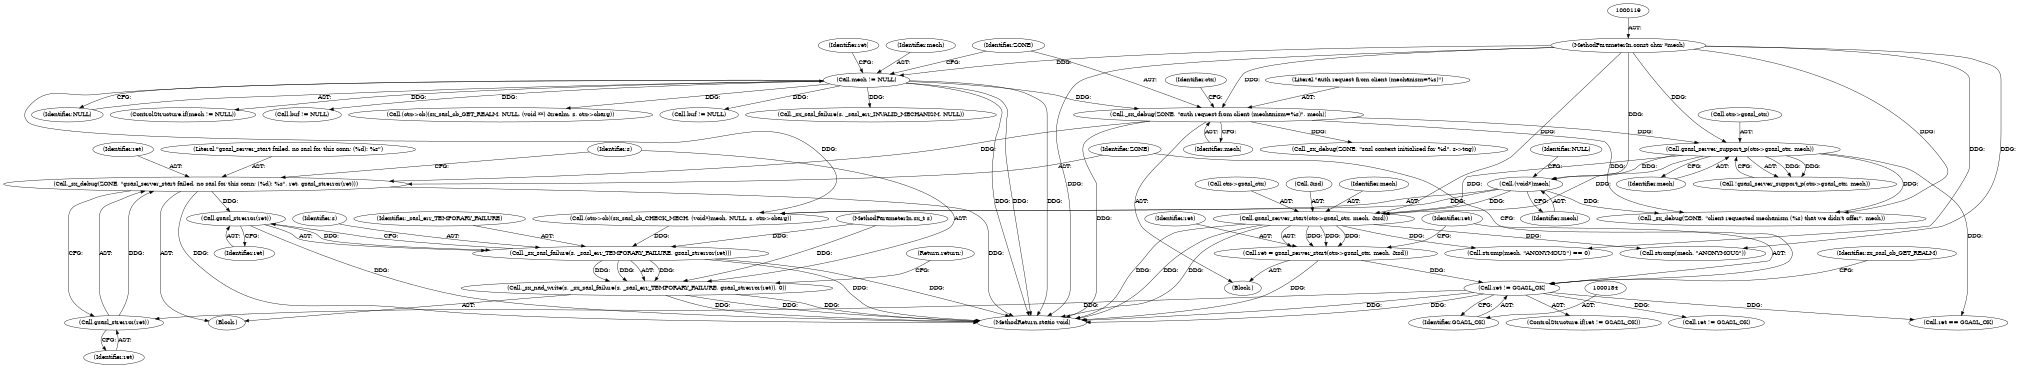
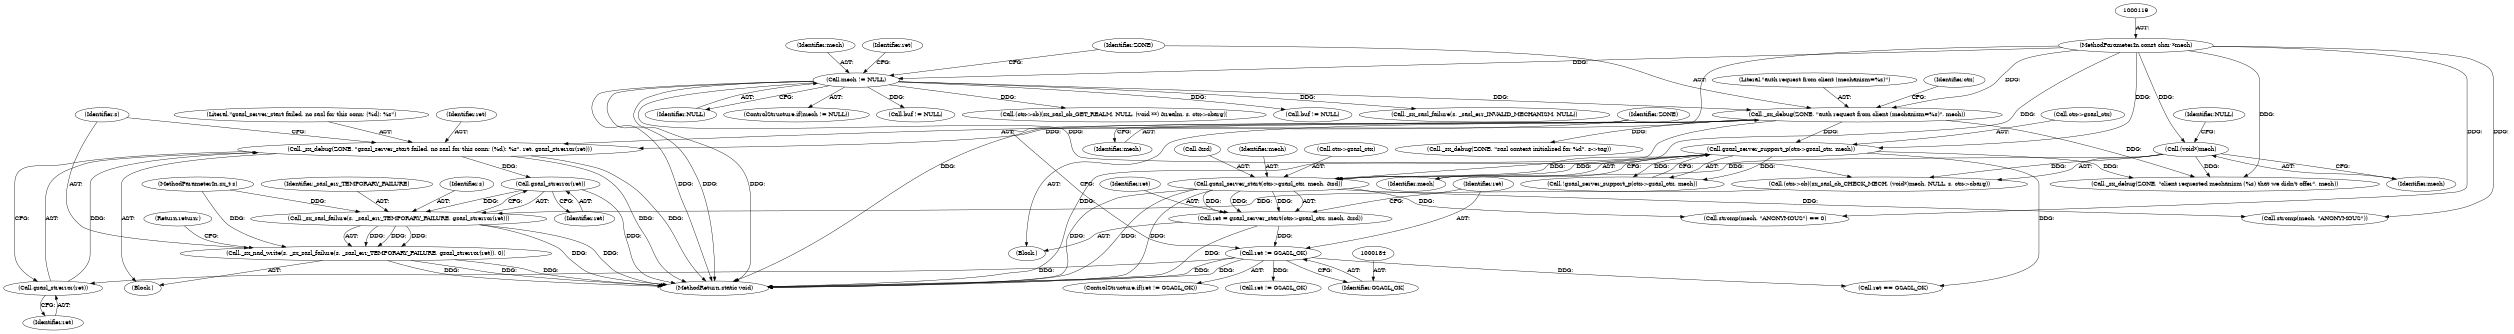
(420, 97) -> (837, 97)
(1632, 170) -> none
(1887, 254) -> none
